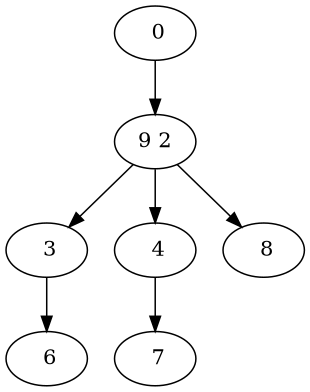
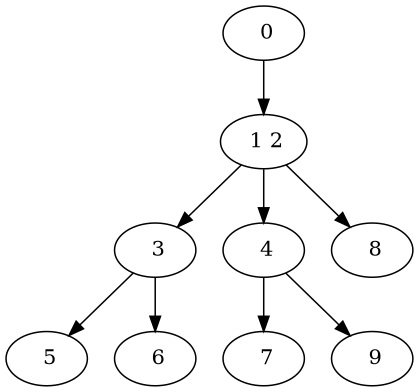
(155, 142) -> (264, 142)
none -> (47, 359)
none -> (372, 359)
